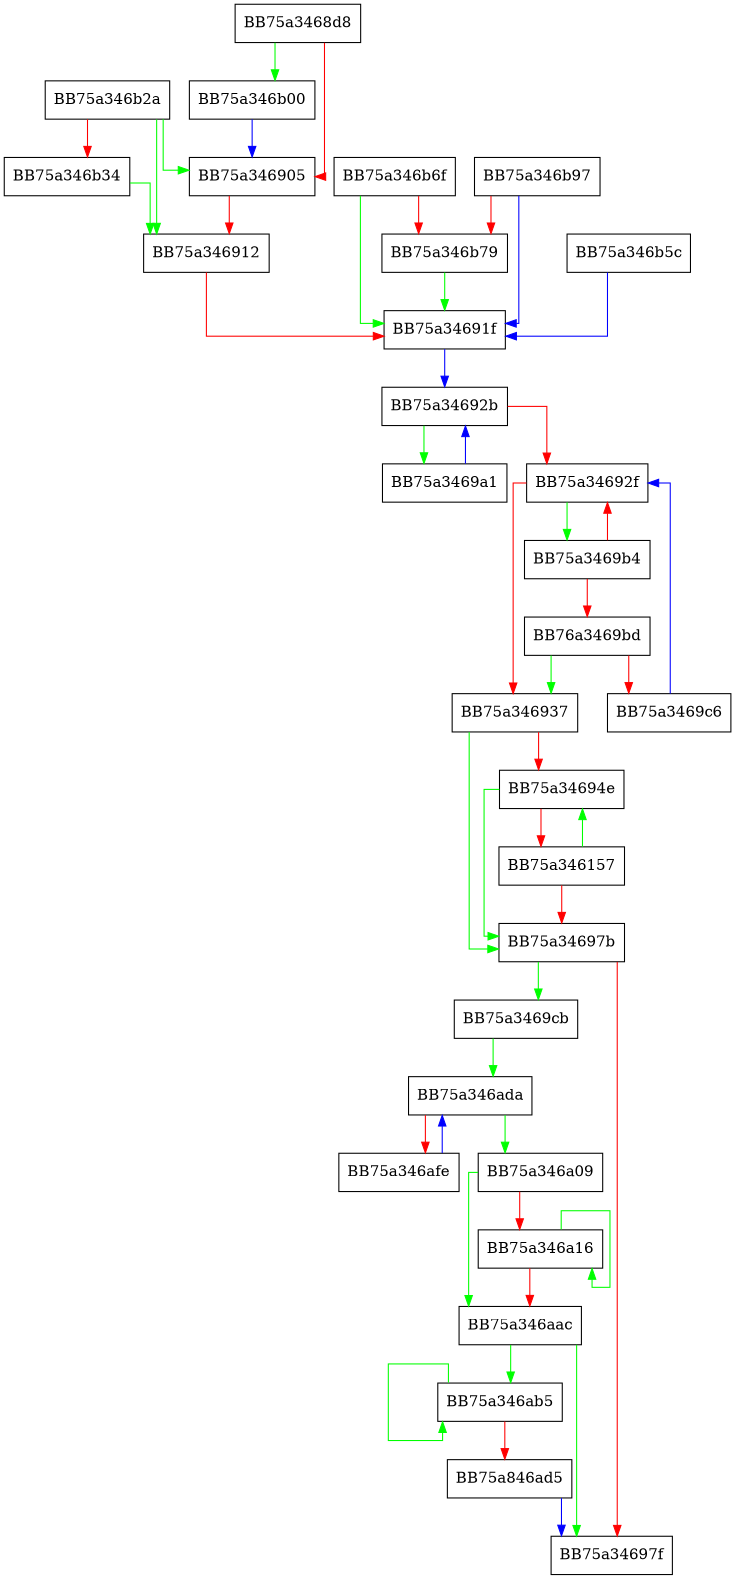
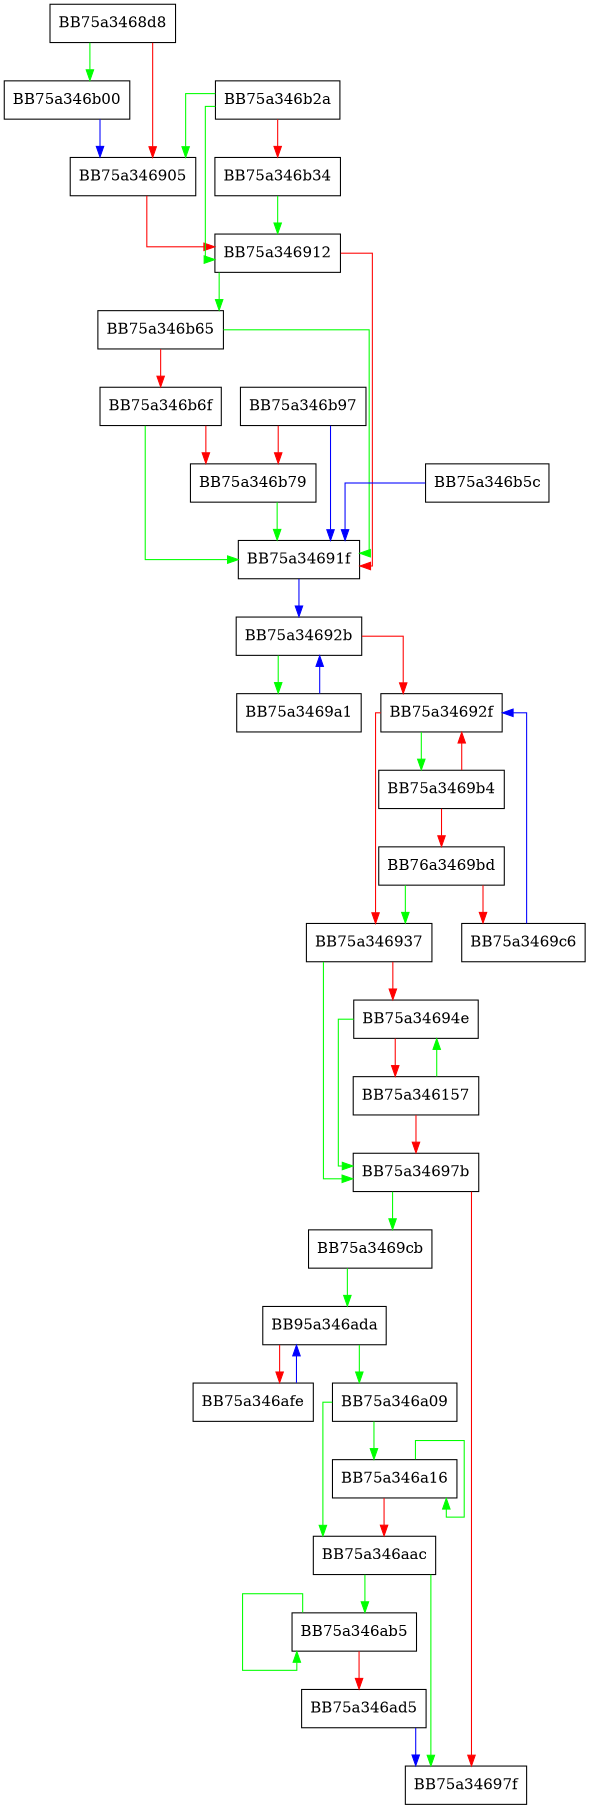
none -> (161, 330)
(470, 1096) -> (324, 1326)
(520, 1205) -> (374, 1435)
(510, 1479) -> (364, 1709)
